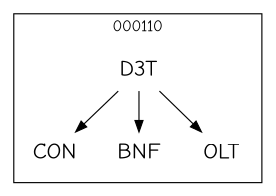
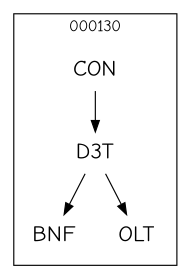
(138, 27) -> (95, 27)
(101, 108) -> (95, 106)
